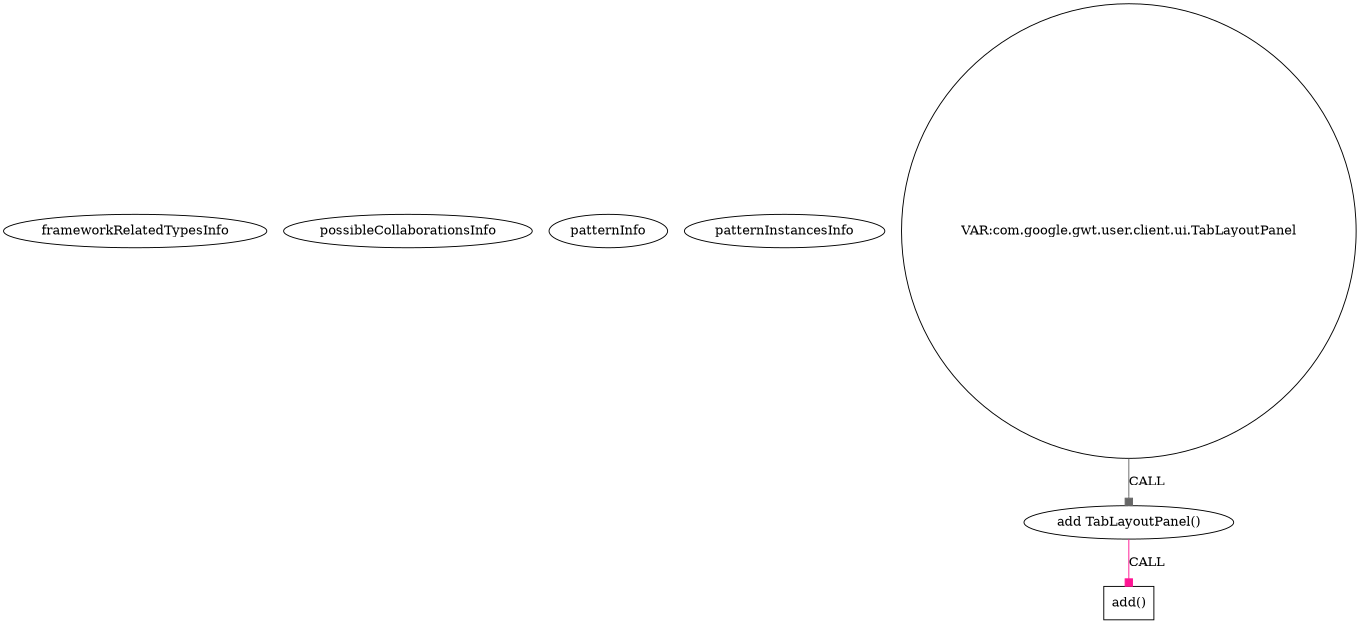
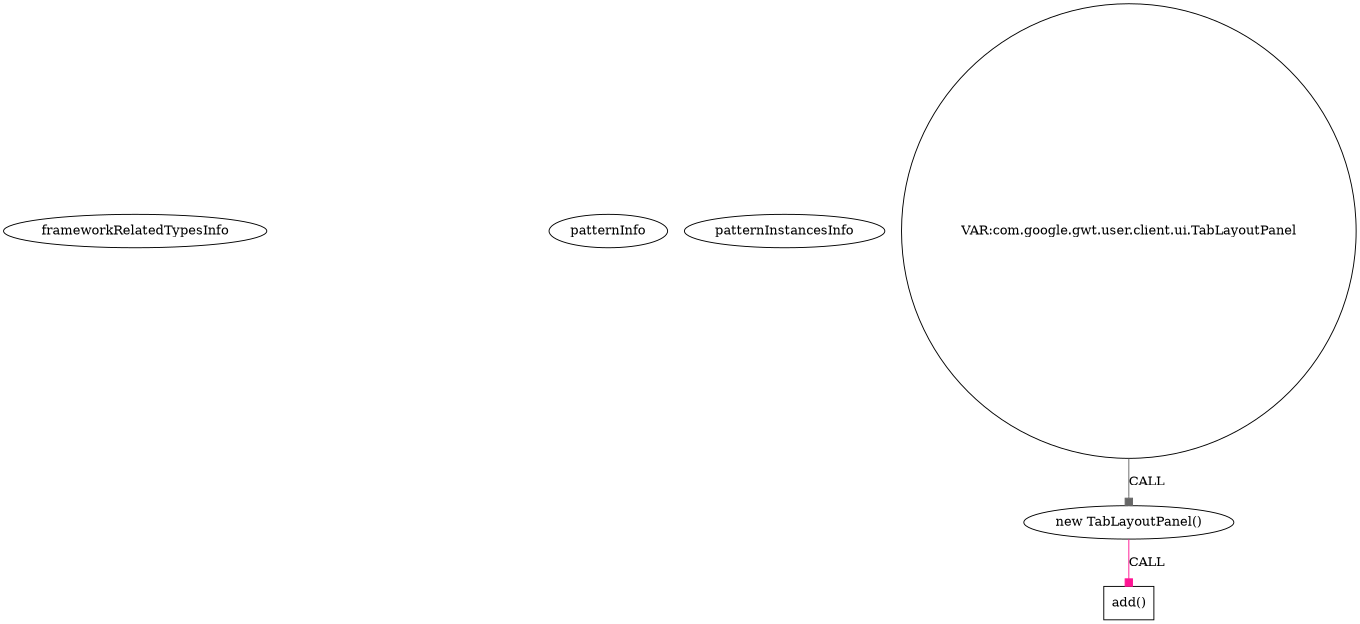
(408, 231) -> none
(1129, 522) -> (1129, 522)
